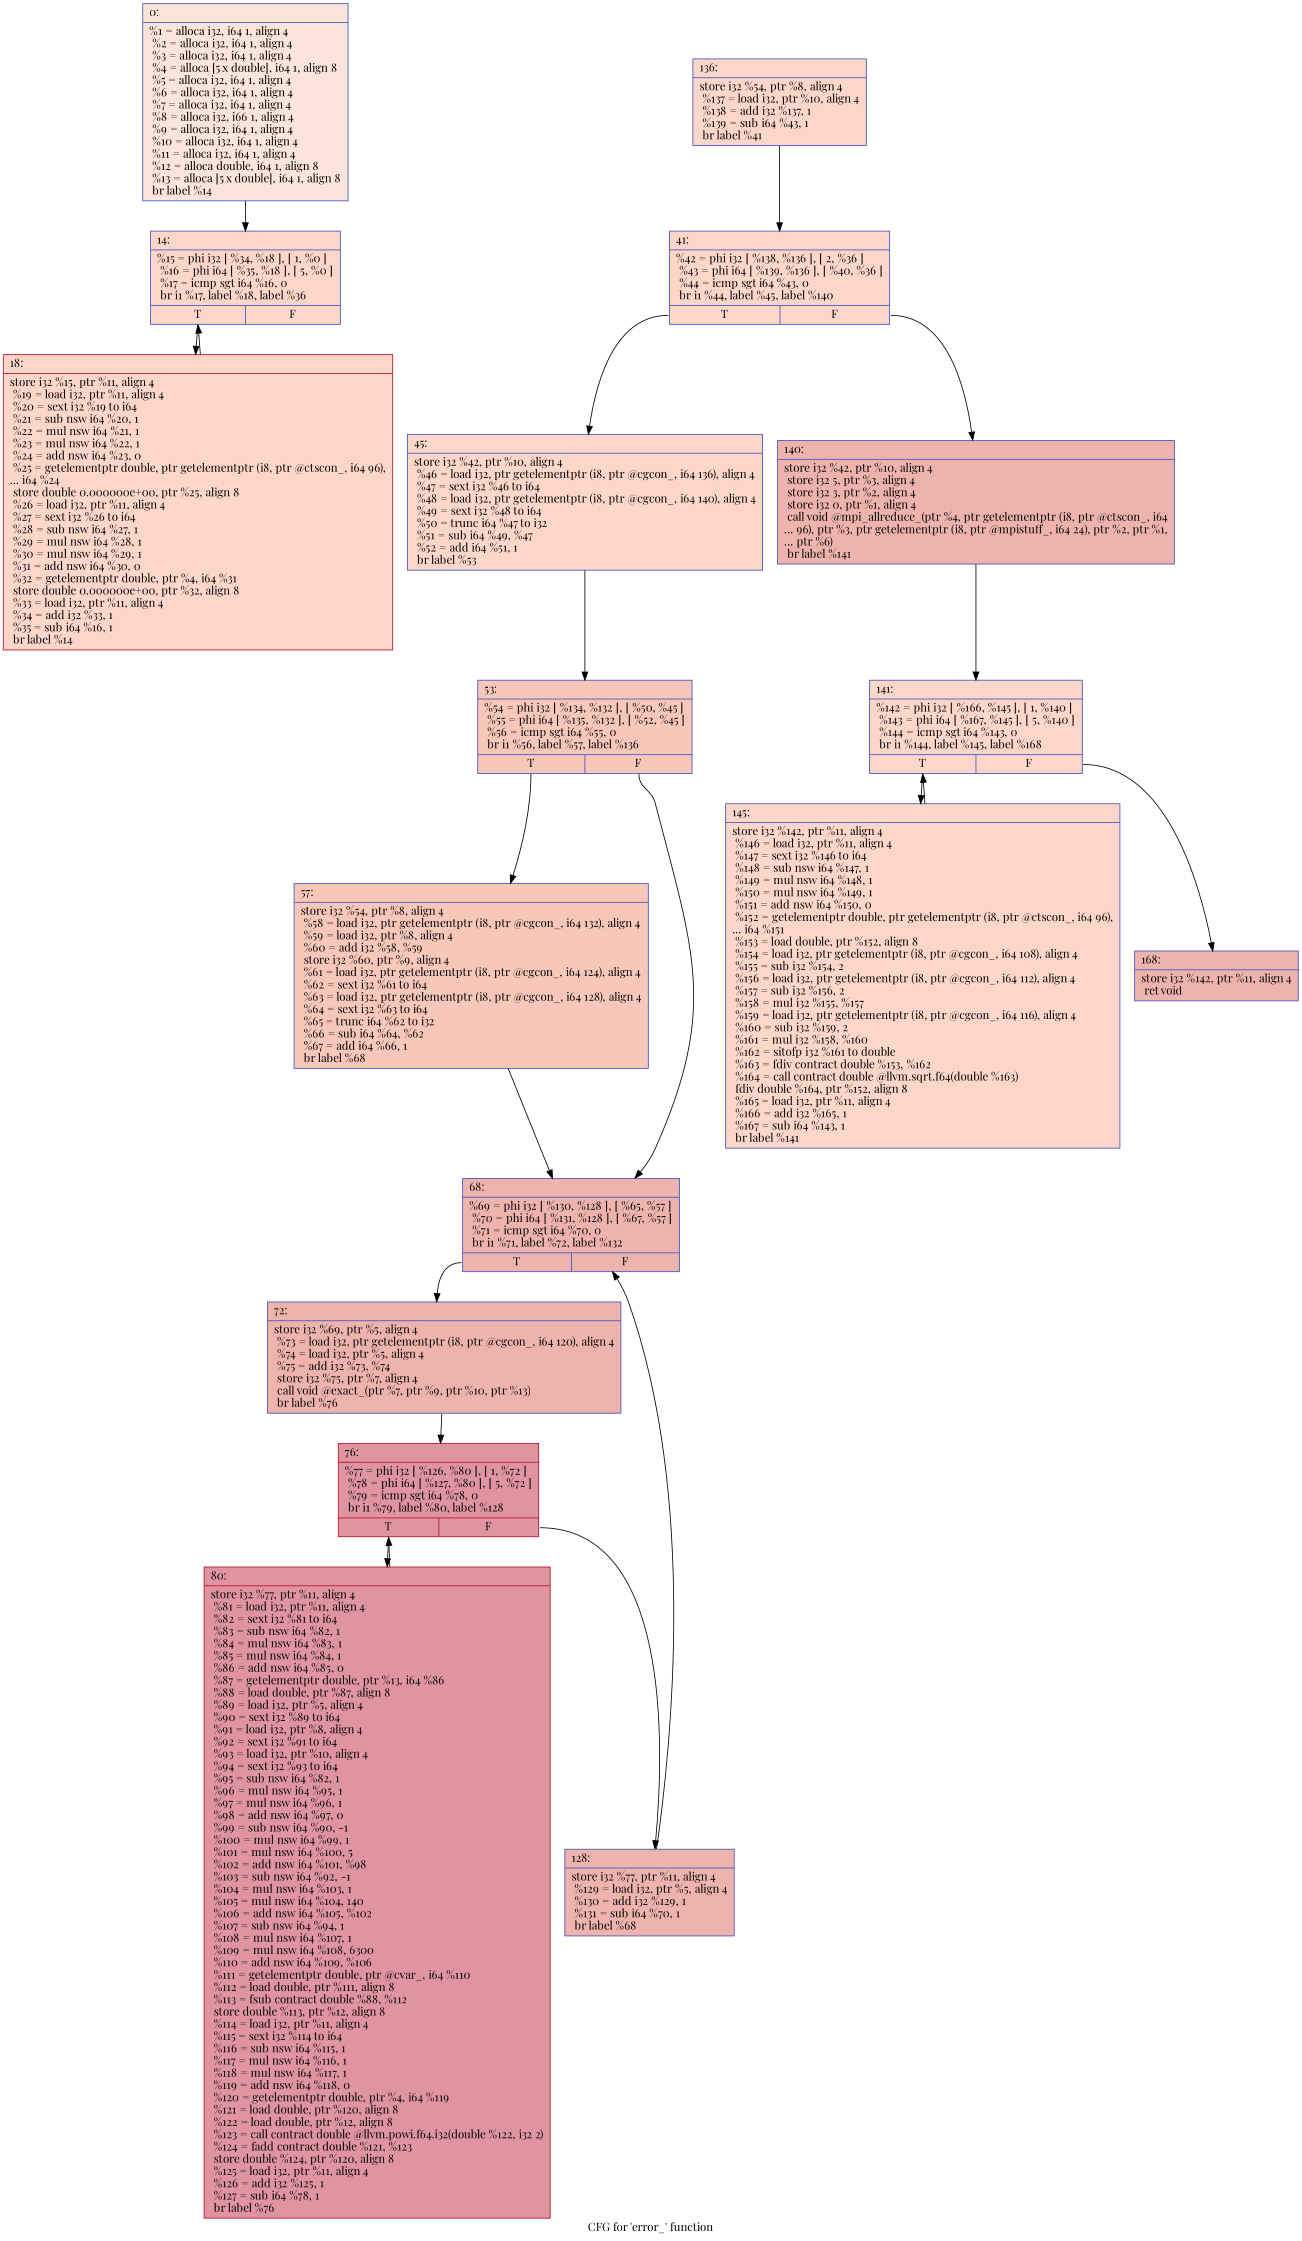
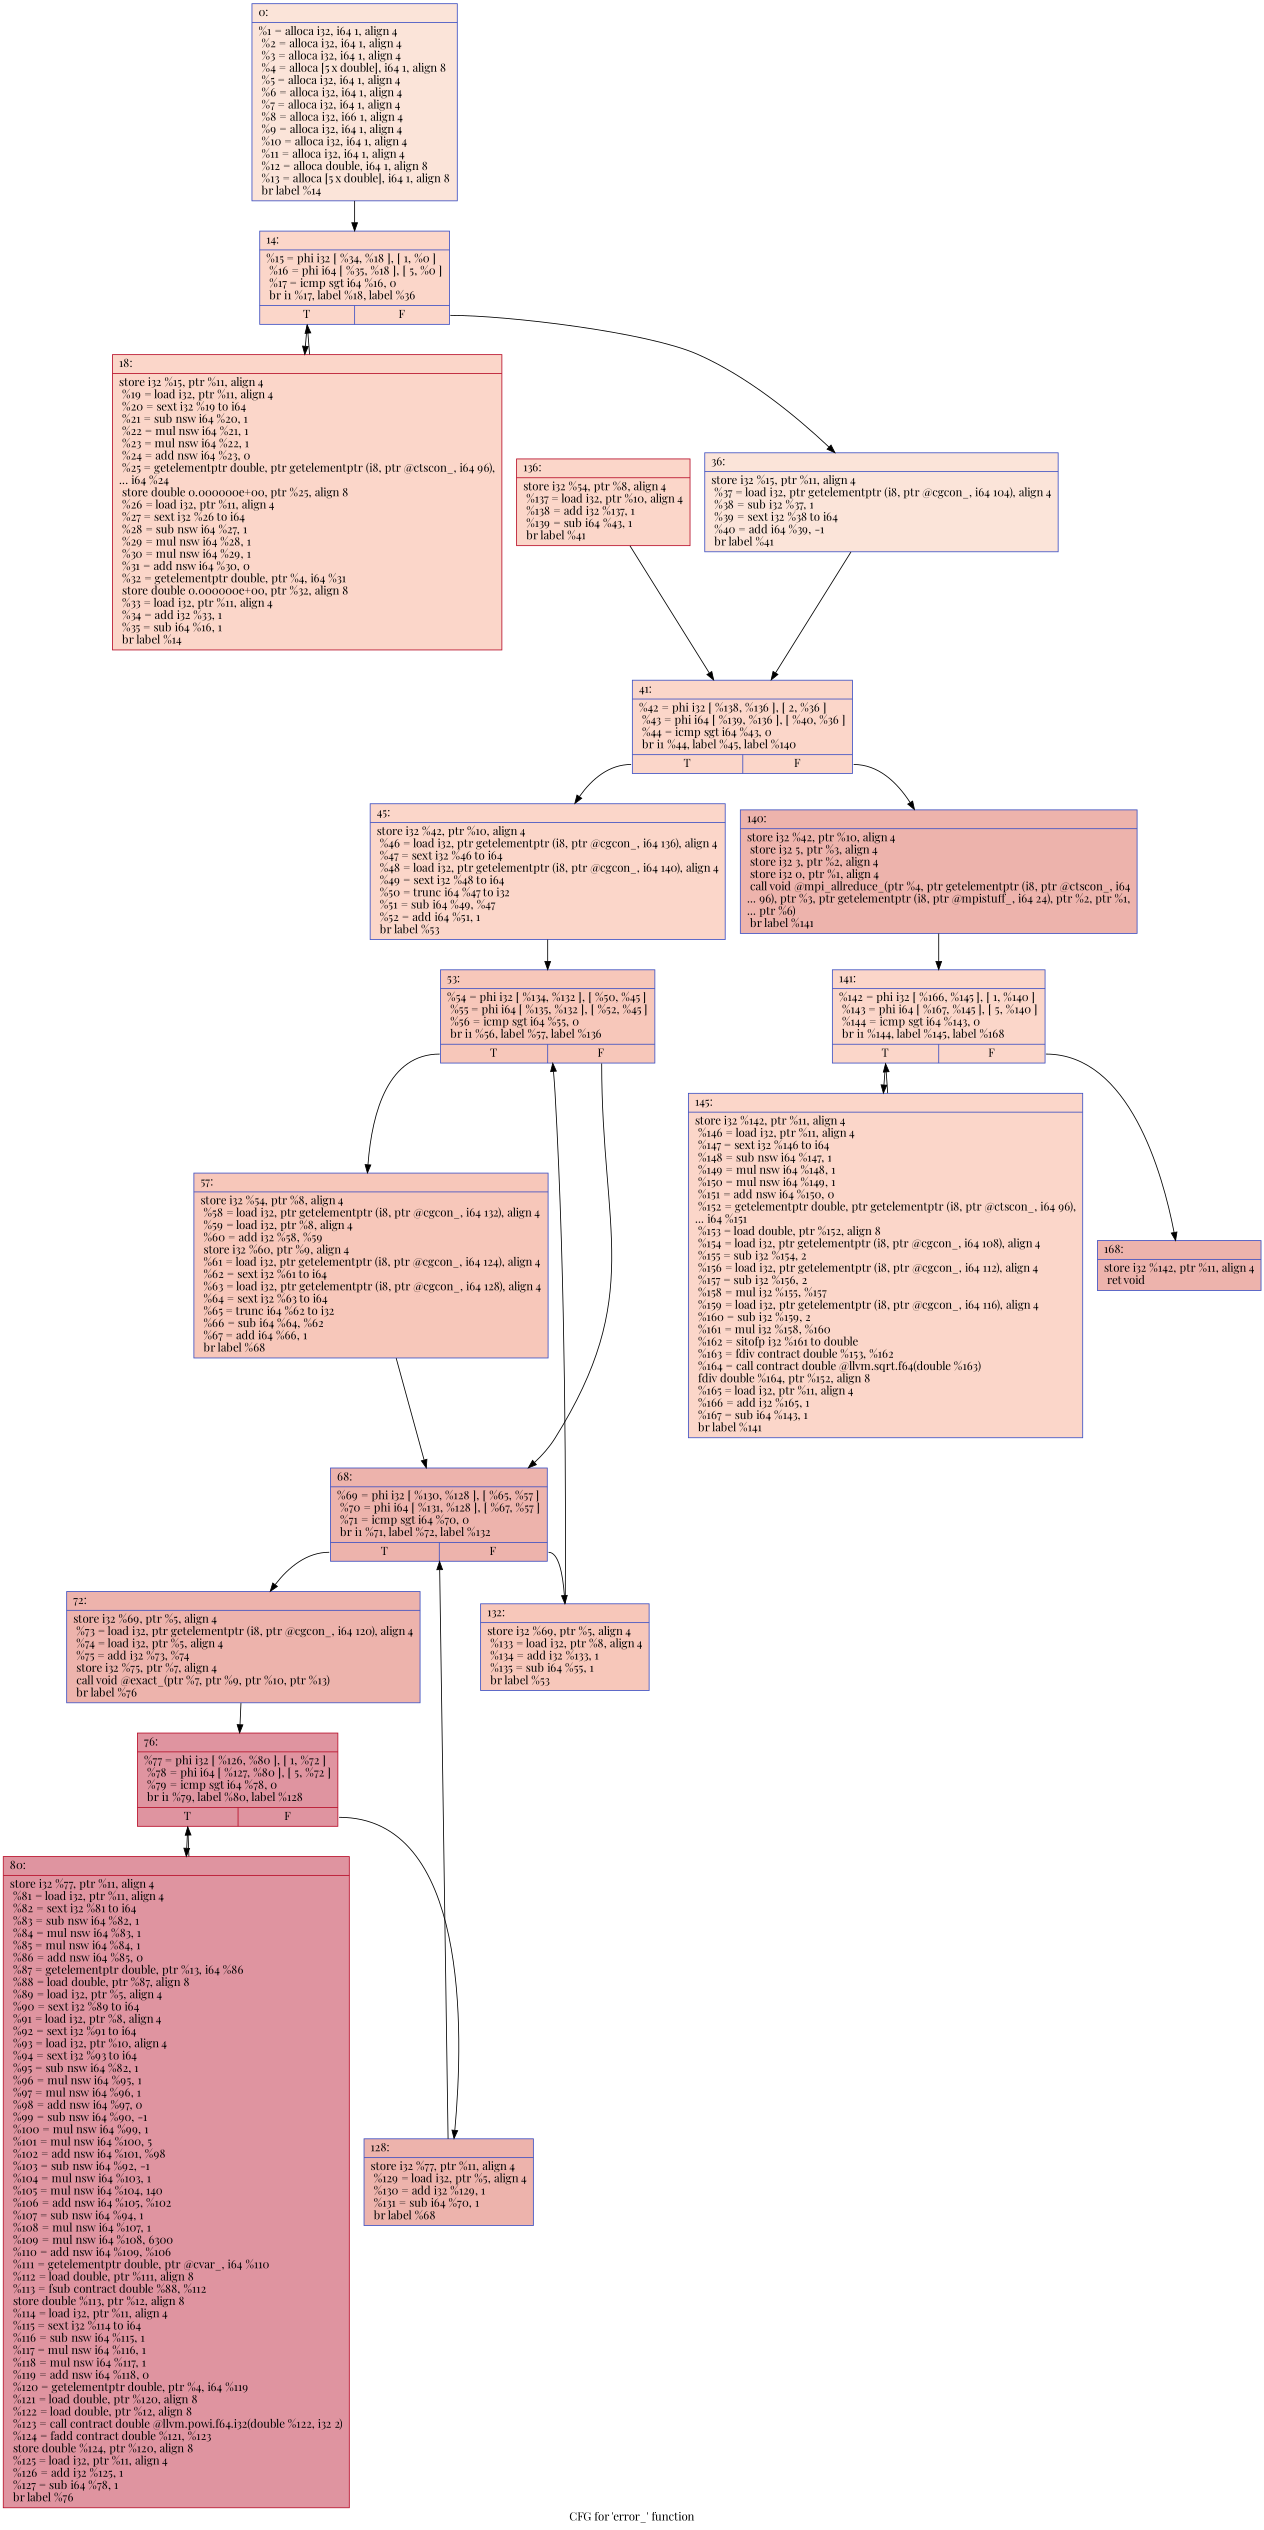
(780, 102) -> (603, 502)
none -> (881, 502)
none -> (565, 1647)
